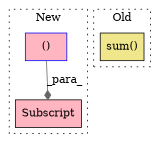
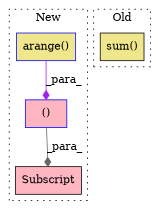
none -> (46, 47)
